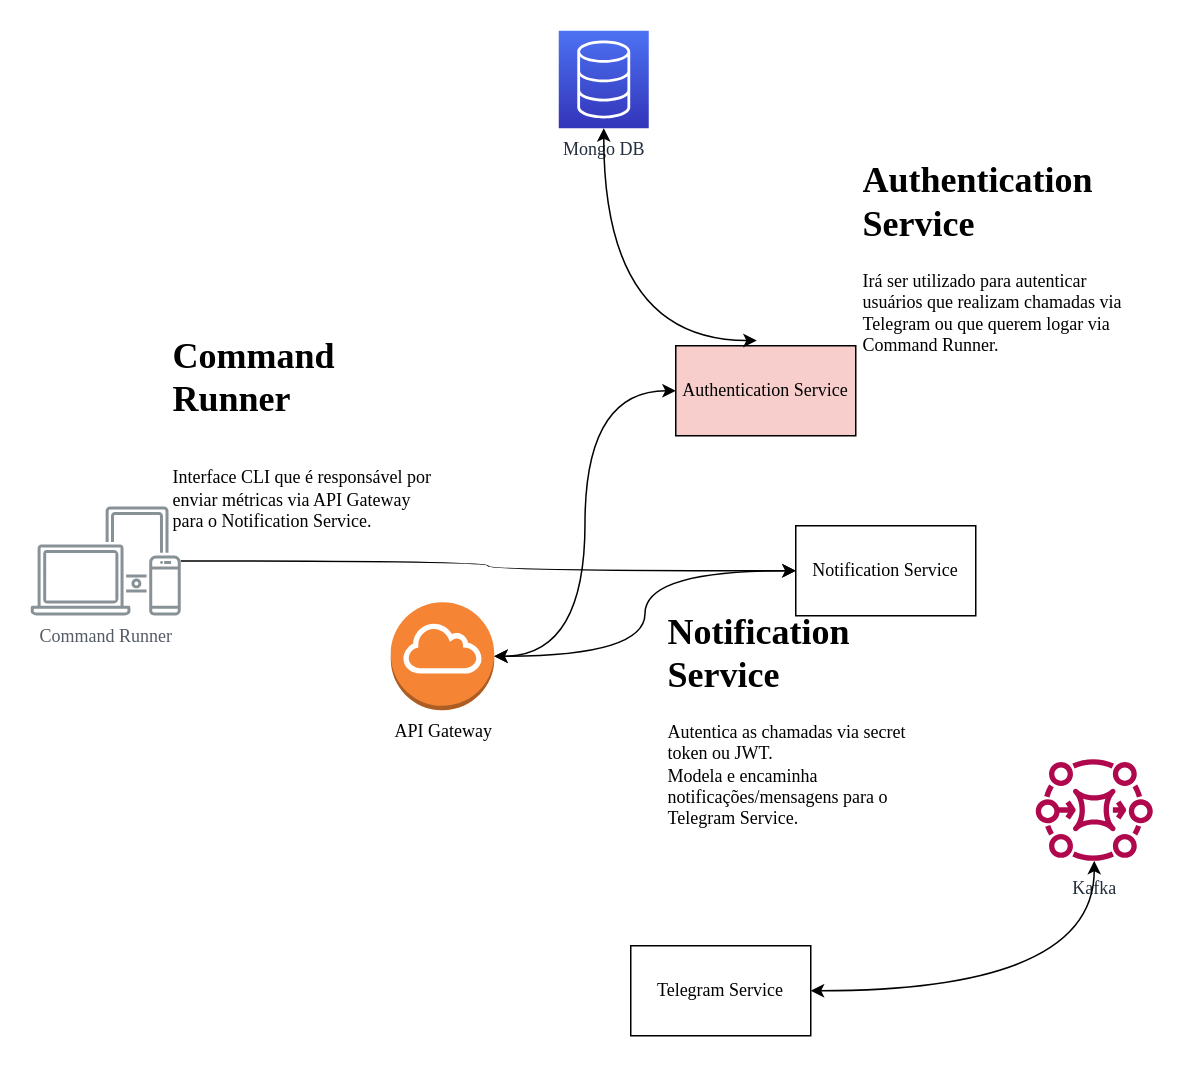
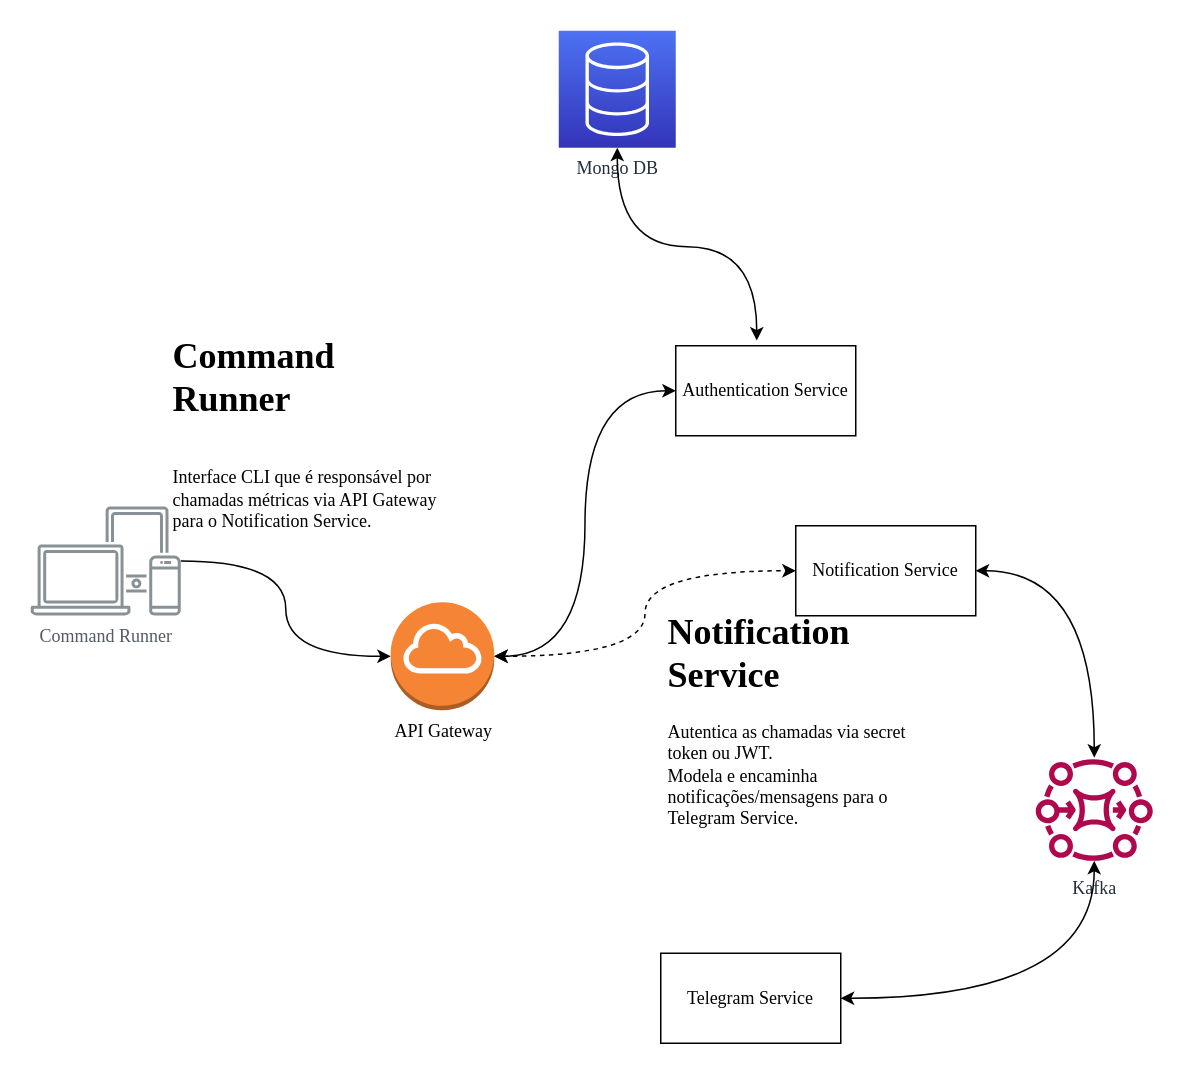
(604, 80) -> (617, 89)
(998, 258) -> none
(310, 365) -> (310, 365)
(766, 391) -> (766, 391)
(463, 563) -> (286, 613)
(638, 630) -> (638, 630)
none -> (1076, 634)
(721, 991) -> (751, 998)
